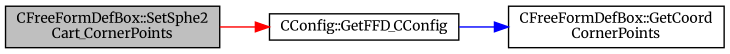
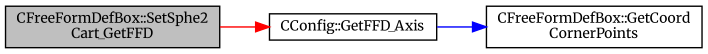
(113, 27) -> (113, 27)
(364, 27) -> (353, 27)
